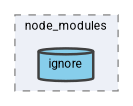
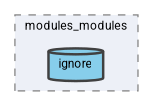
(67, 27) -> (76, 27)
